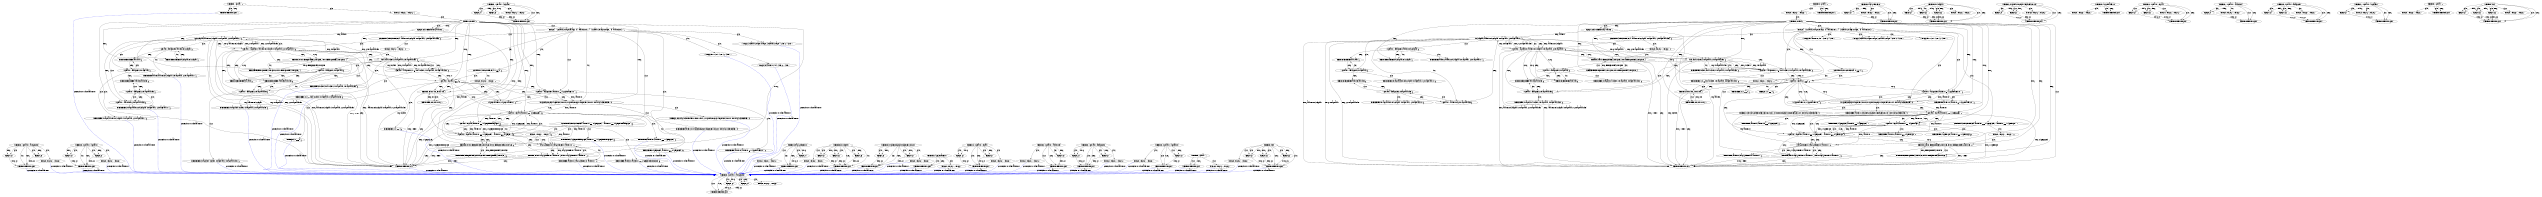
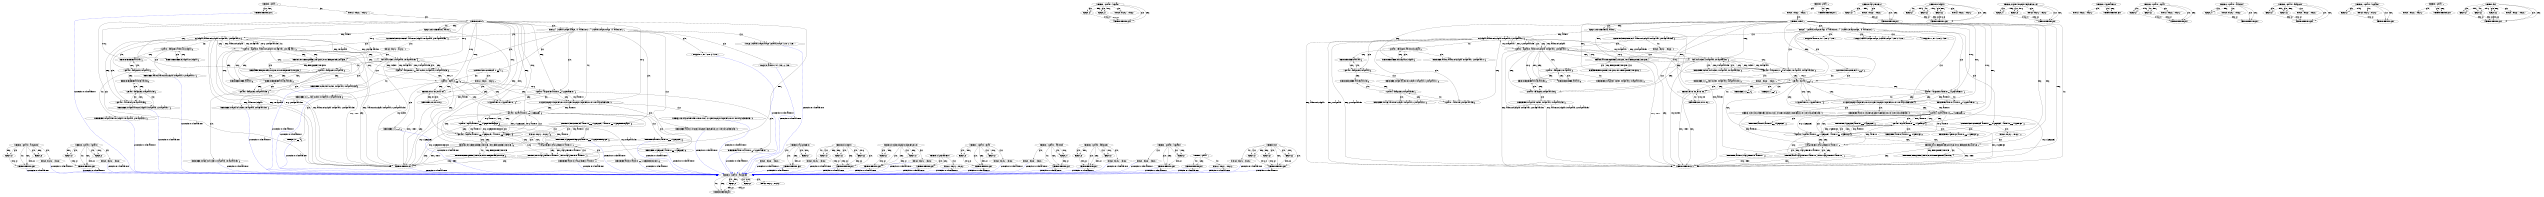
(628, 140) -> (629, 140)
